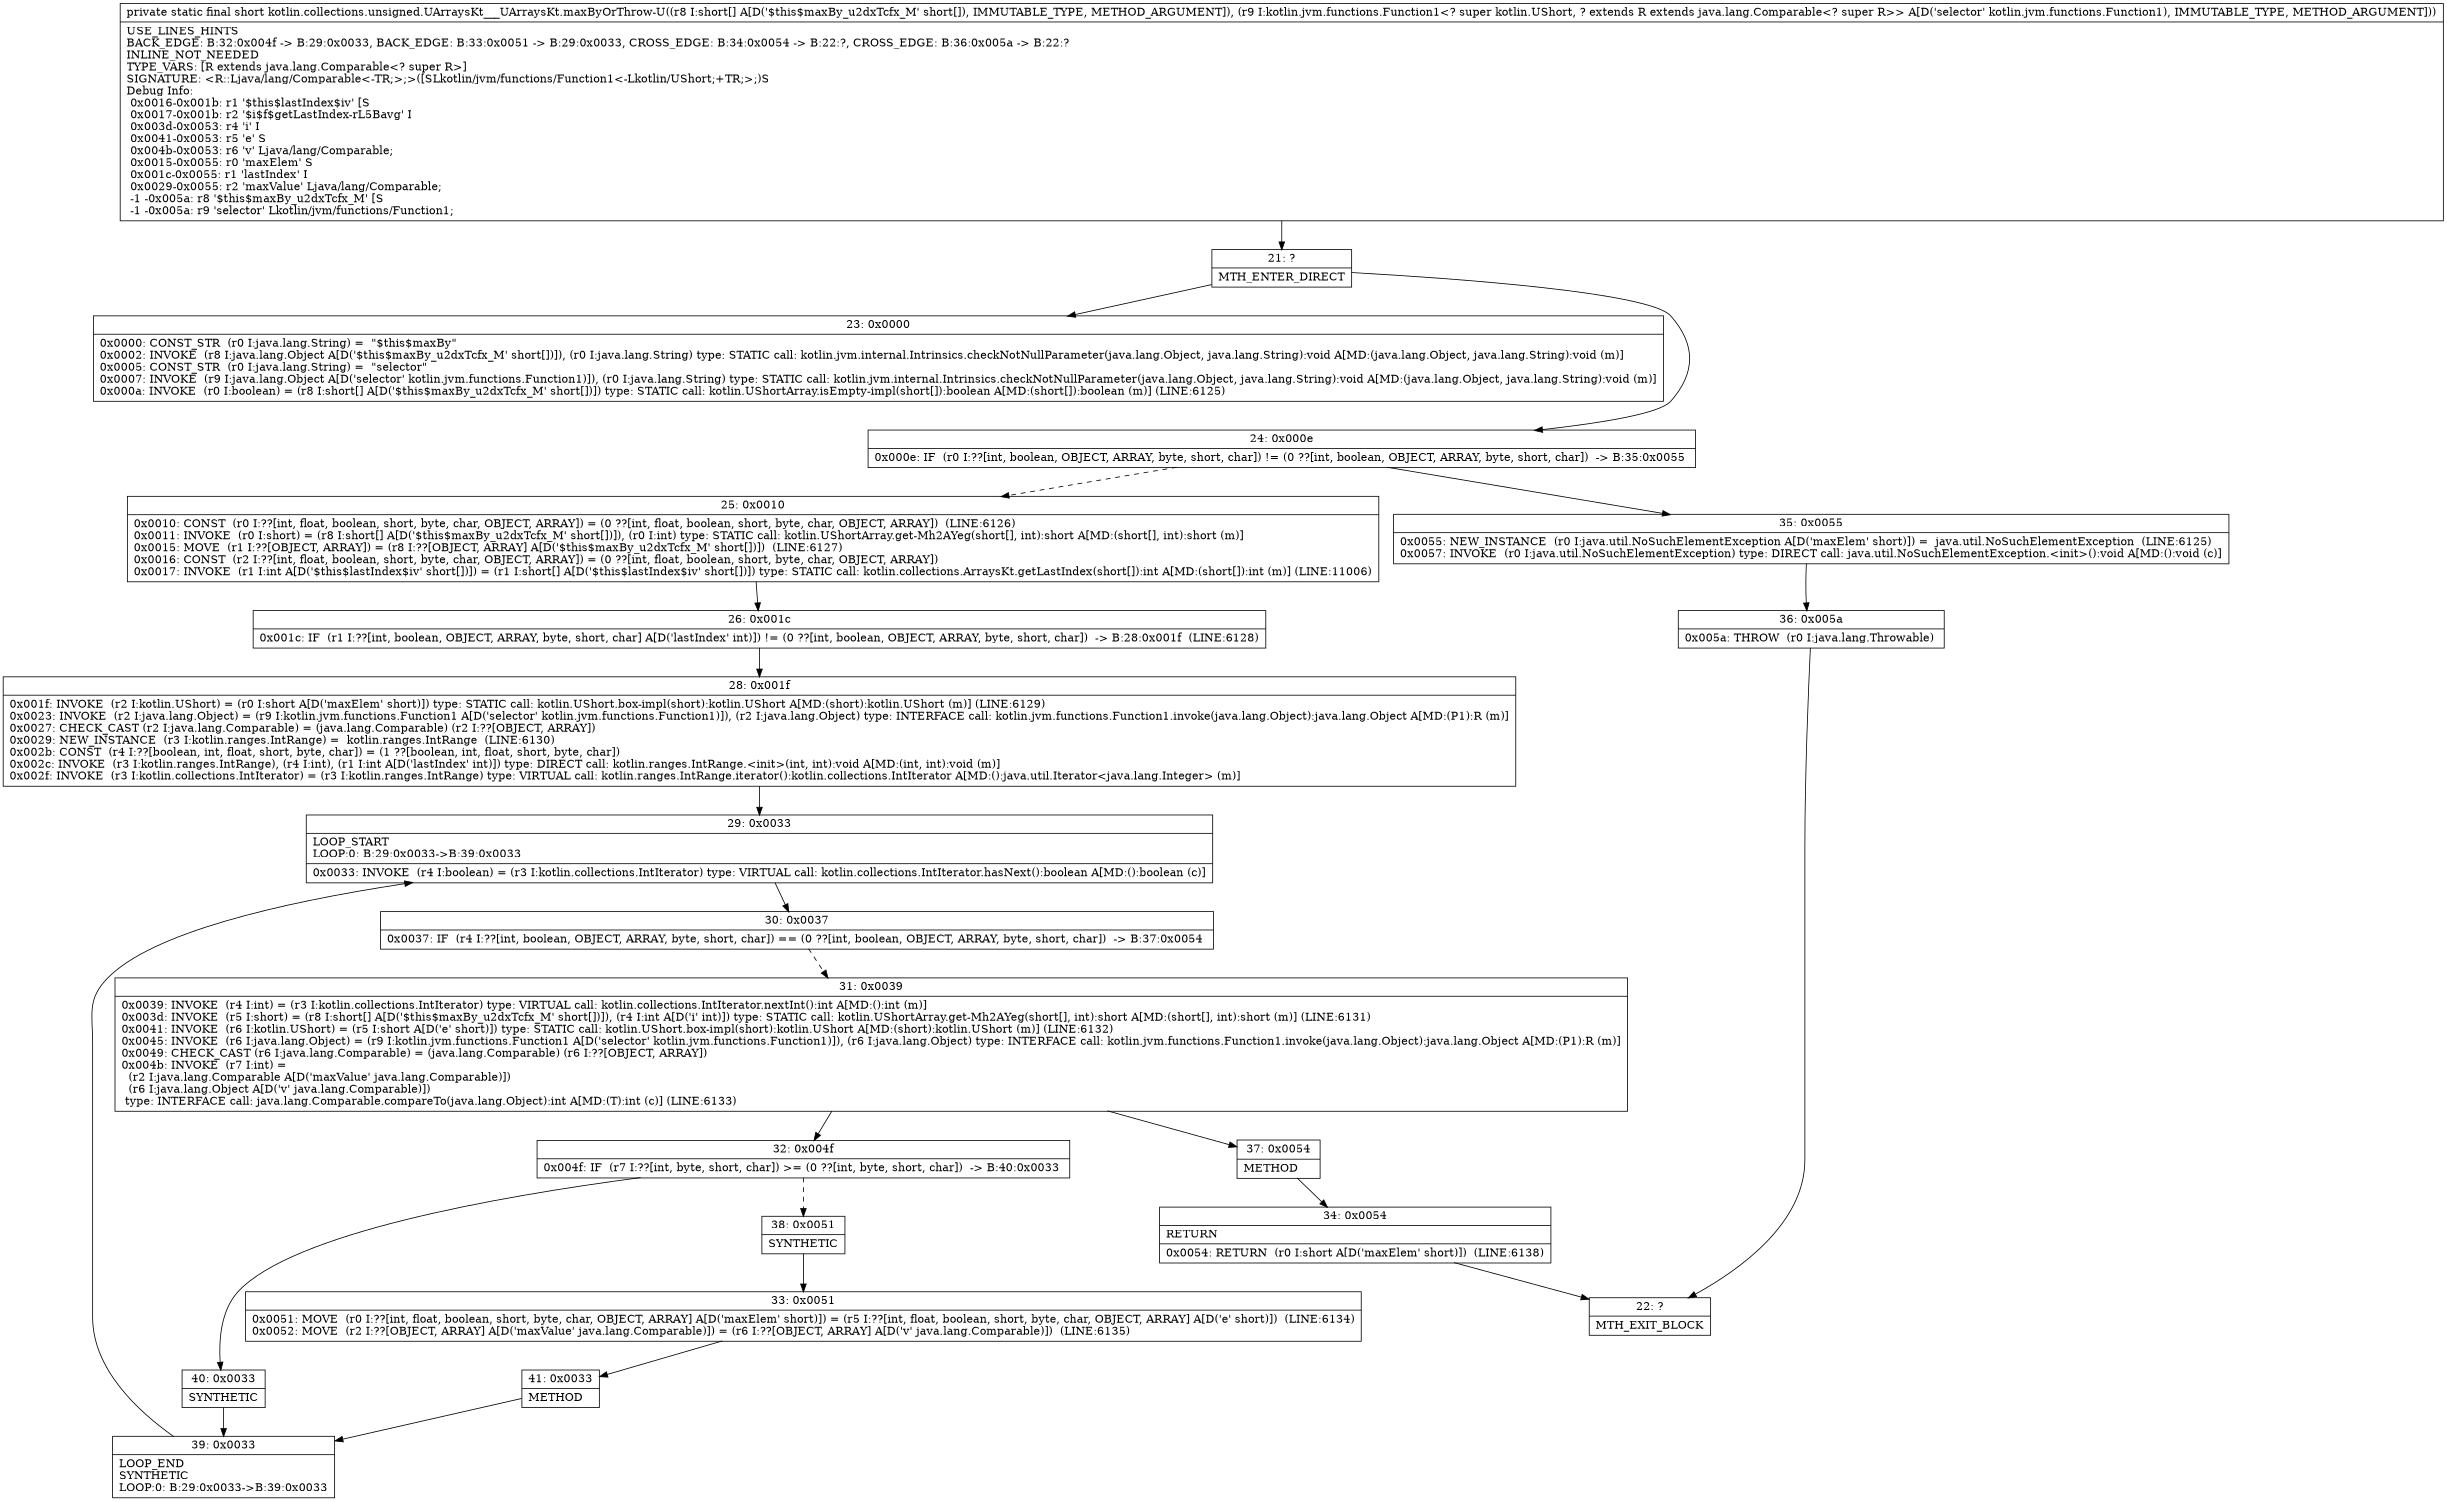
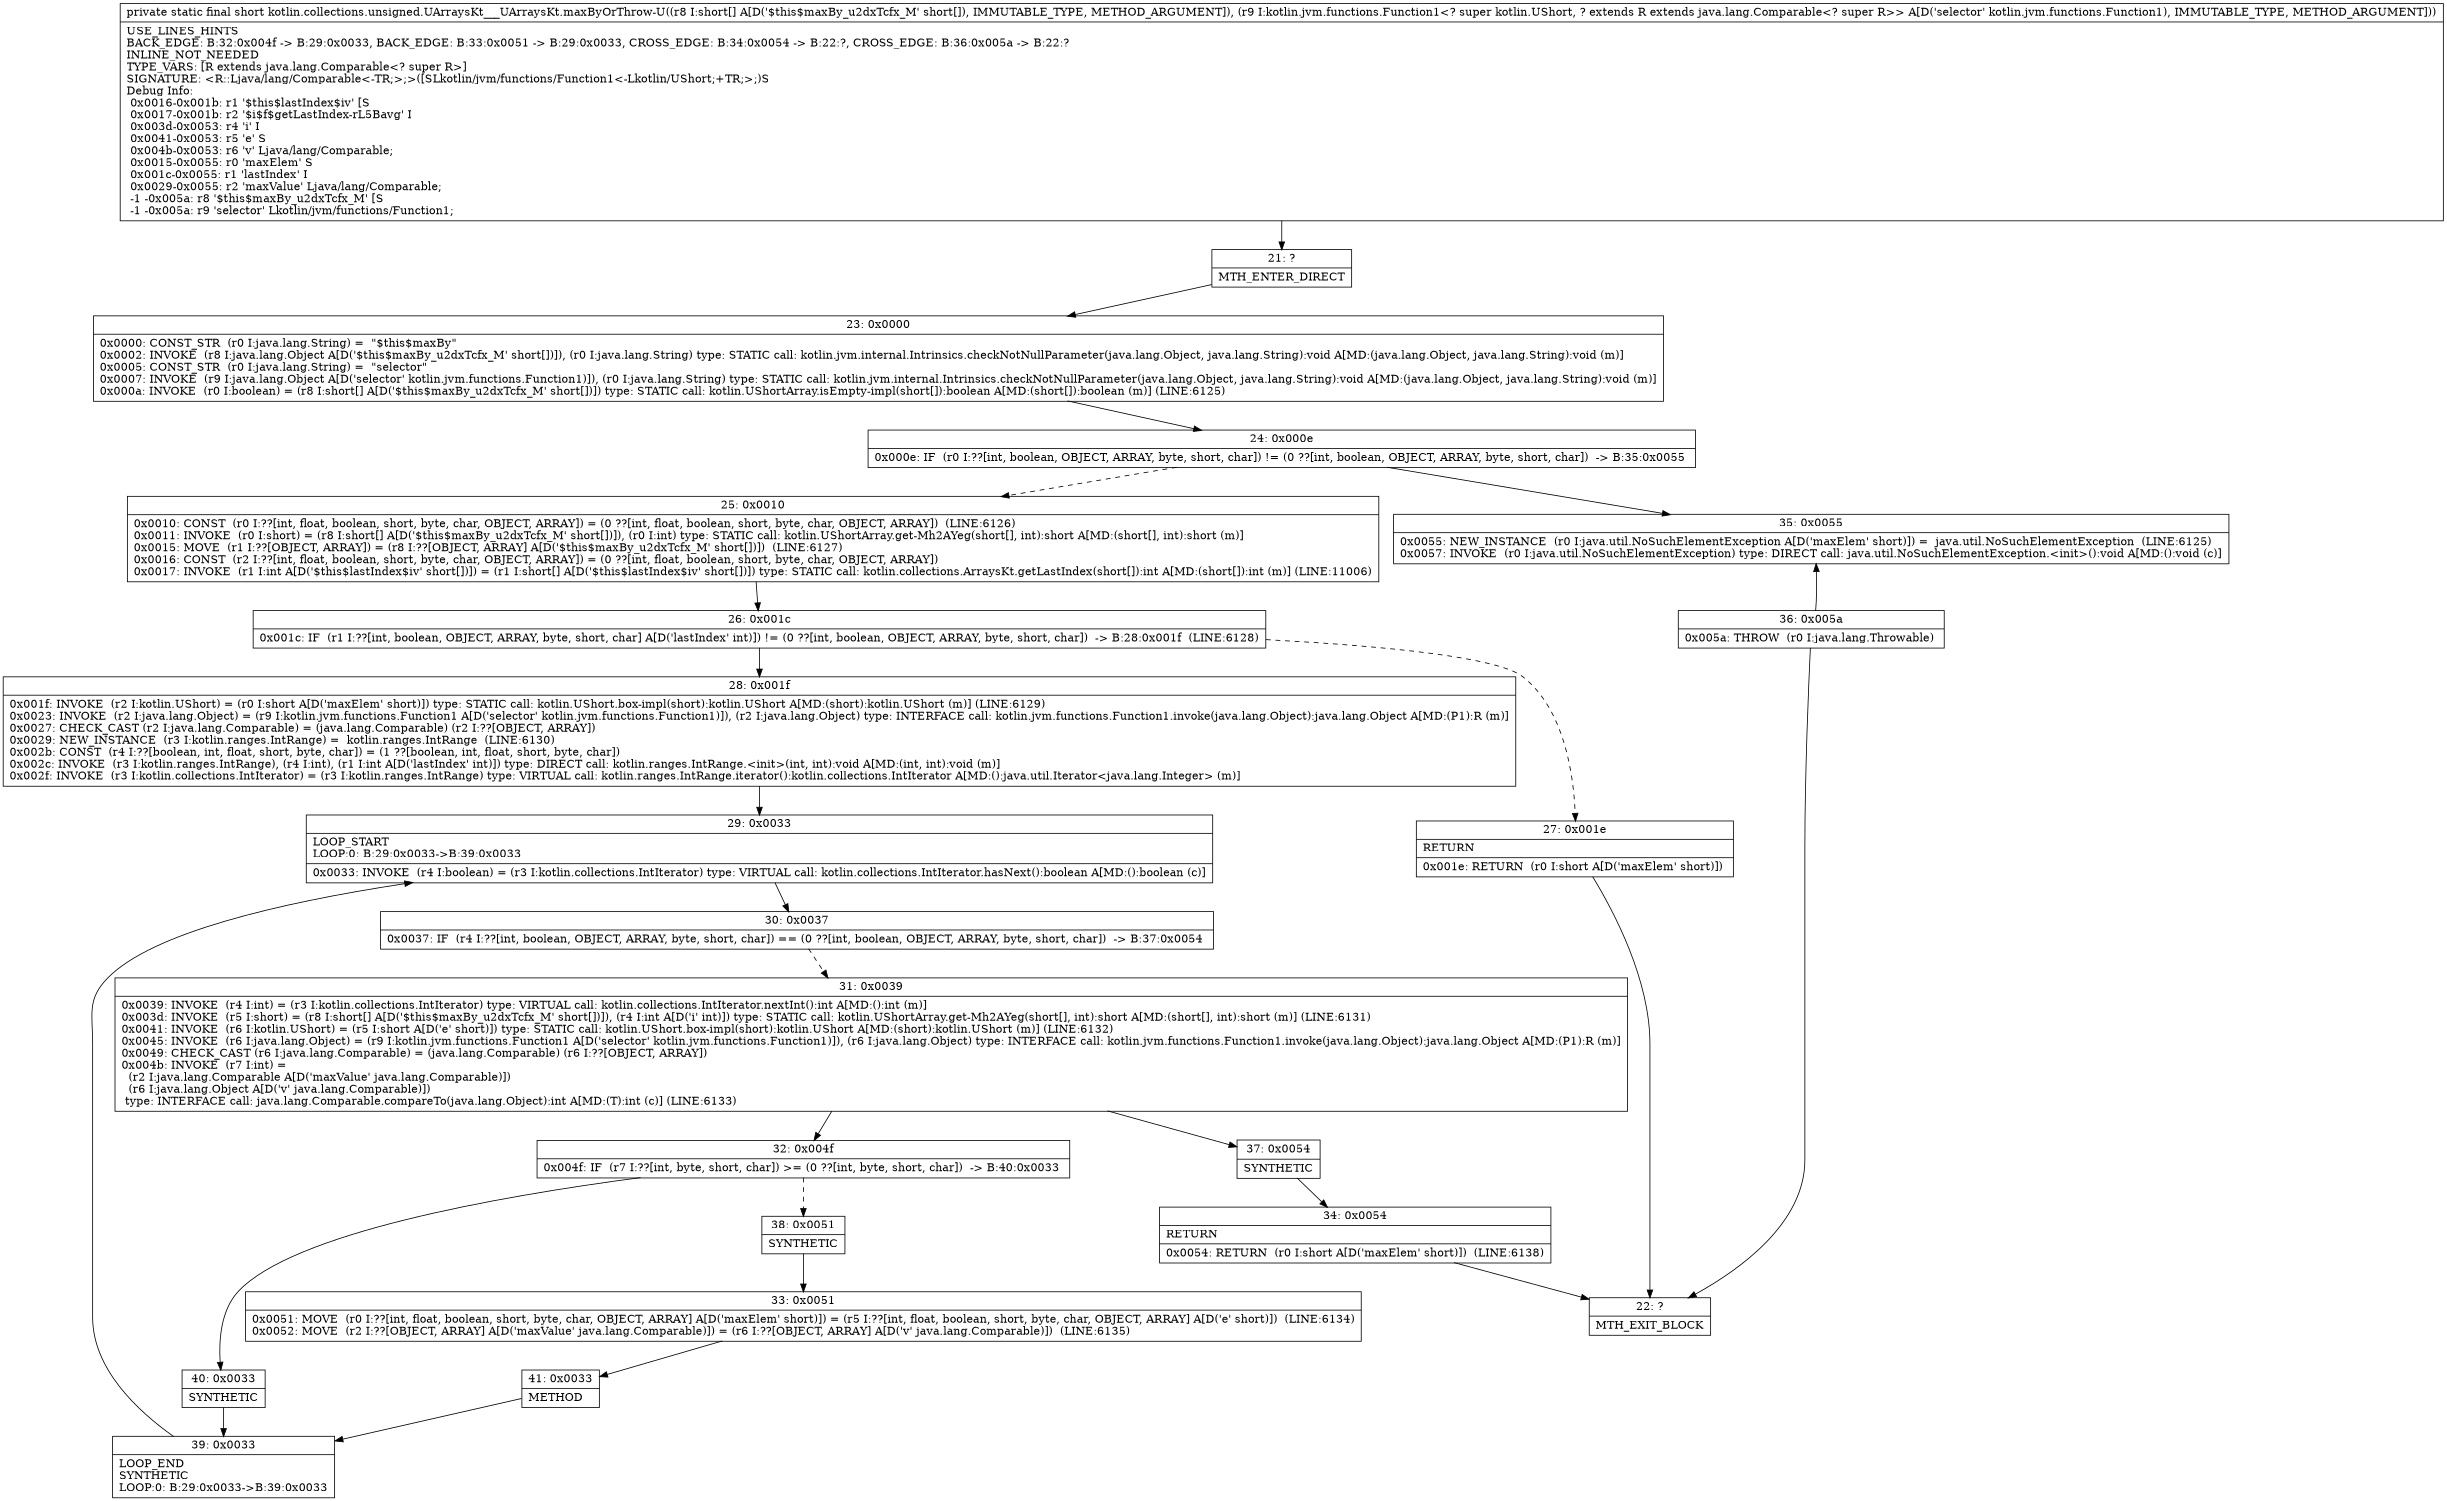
(1626, 300) -> (1131, 415)
(1806, 583) -> (1817, 591)
none -> (1575, 849)
(1271, 1168) -> (1279, 1168)
